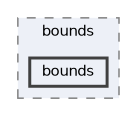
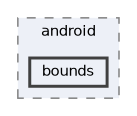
(68, 32) -> (68, 32)
